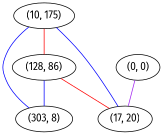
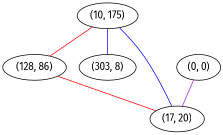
(44, 93) -> none
